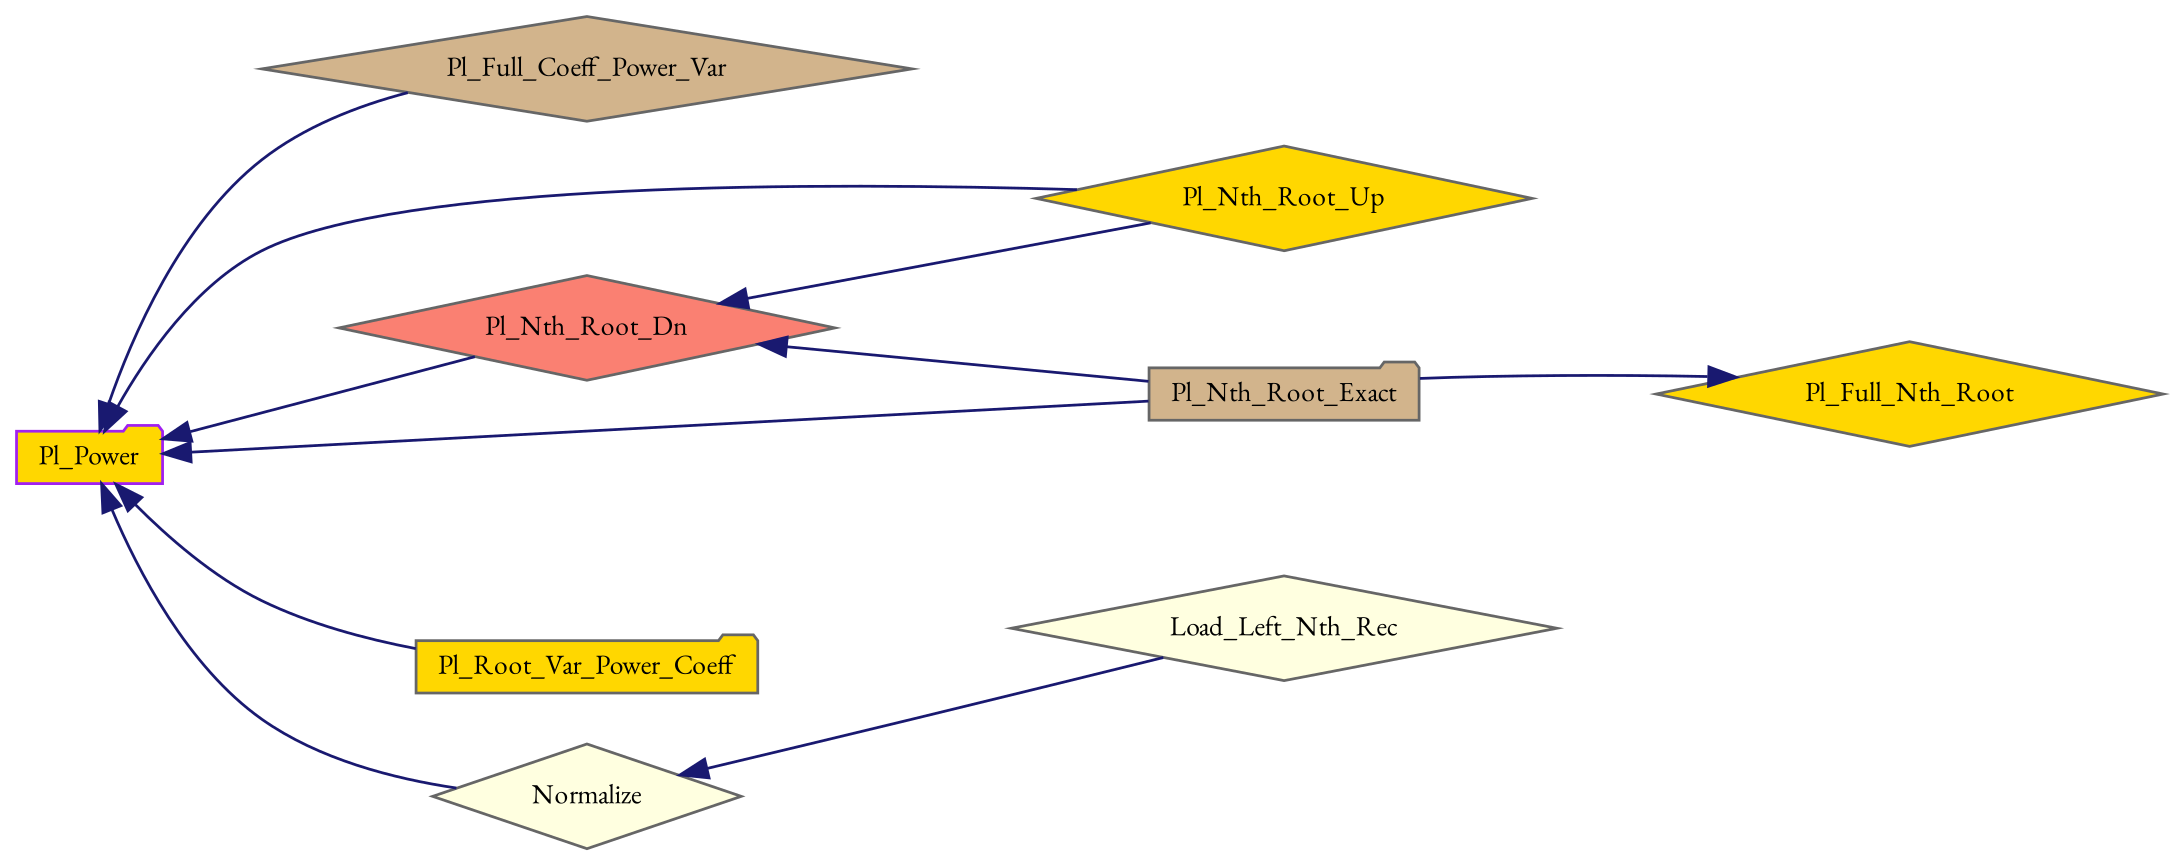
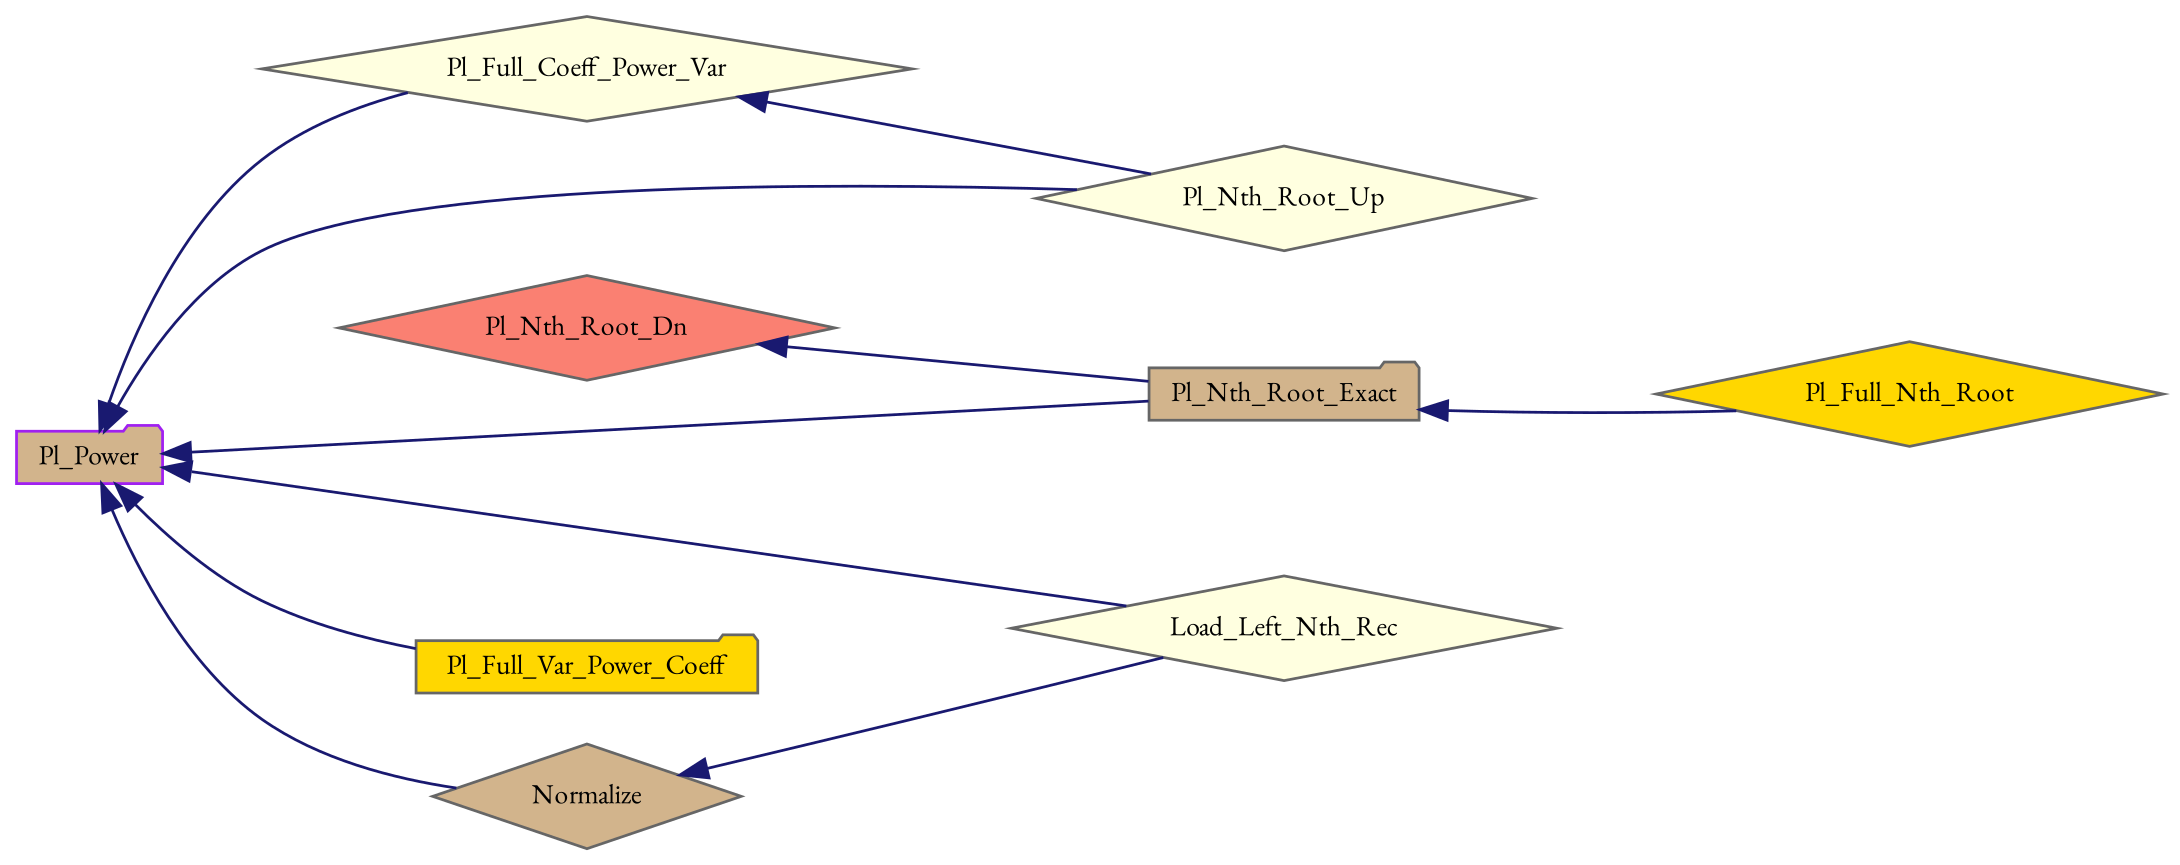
(587, 69) -> (587, 69)
(1284, 198) -> (1284, 198)
(949, 261) -> (959, 138)
(1564, 376) -> (1592, 413)
(333, 394) -> (659, 539)
(90, 457) -> (90, 457)
(587, 667) -> (587, 667)
(587, 796) -> (587, 796)
